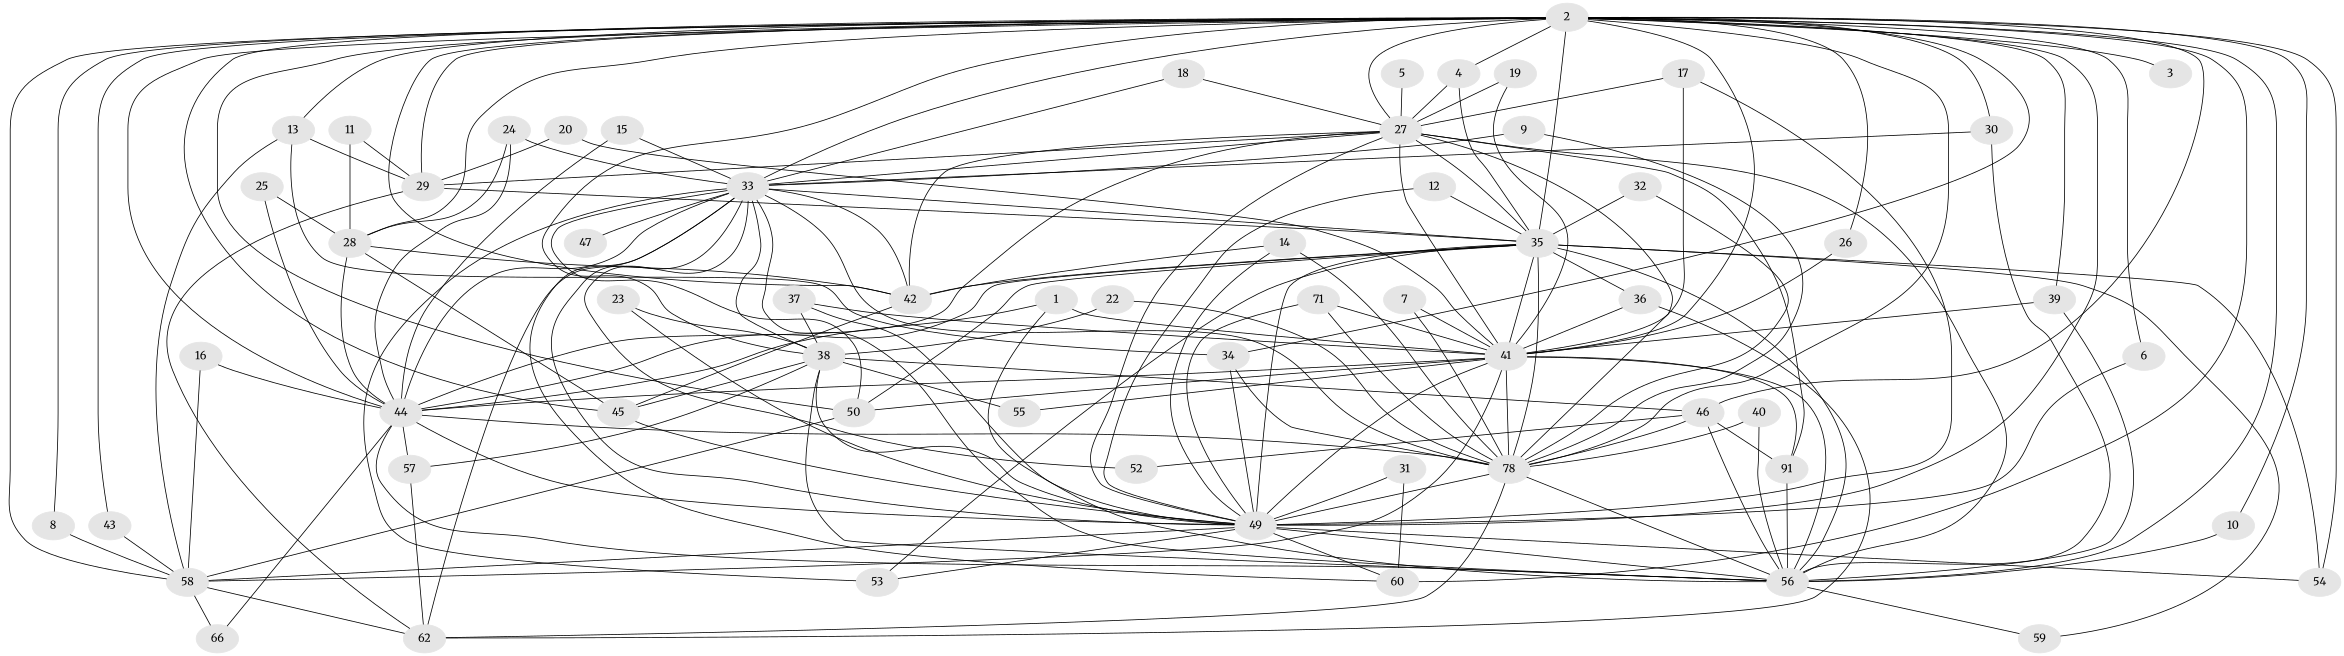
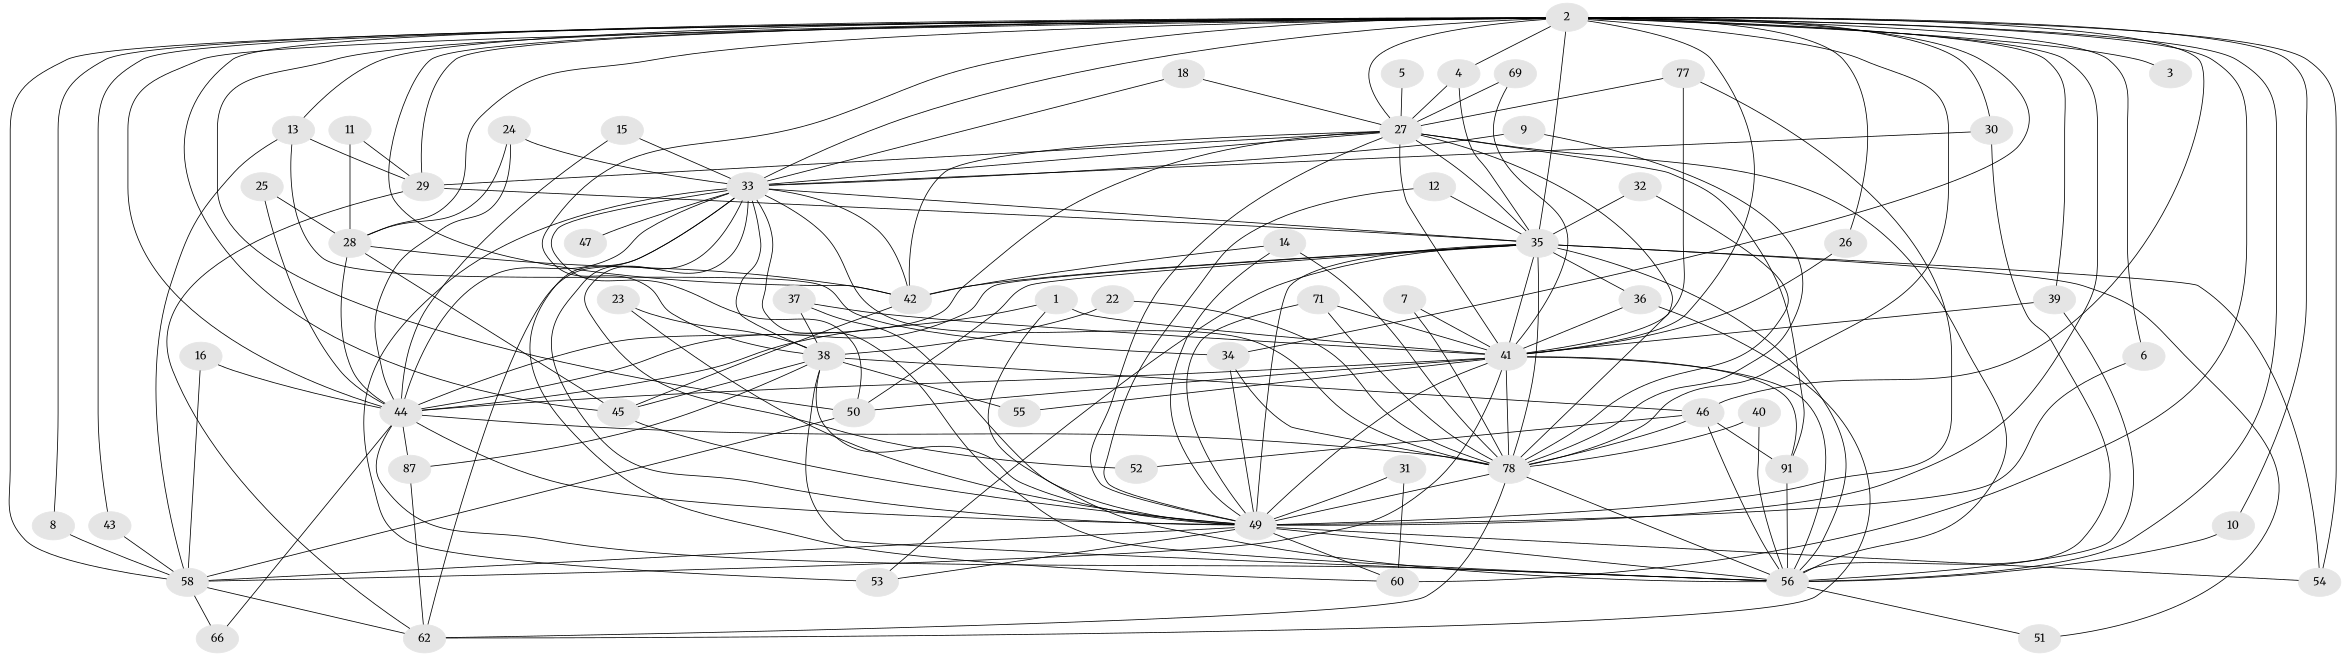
(1515, 74) -> (1515, 74)
(1683, 74) -> (1683, 74)
(566, 130) -> none
(410, 469) -> (410, 469)
(2040, 639) -> (2040, 639)
